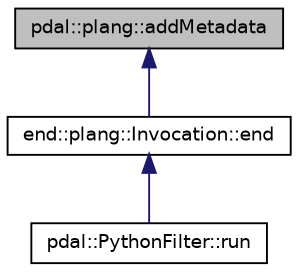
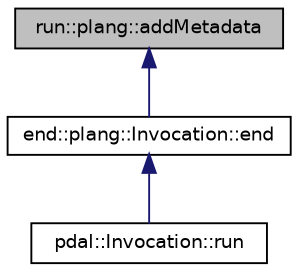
(149, 29) -> (149, 29)
(149, 243) -> (149, 243)
